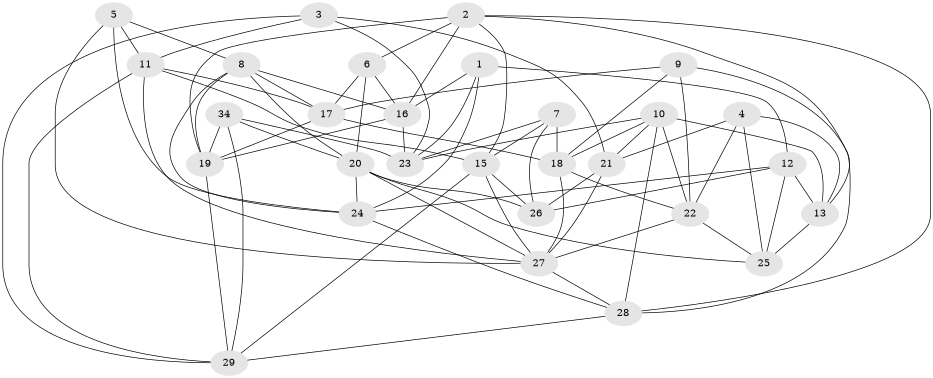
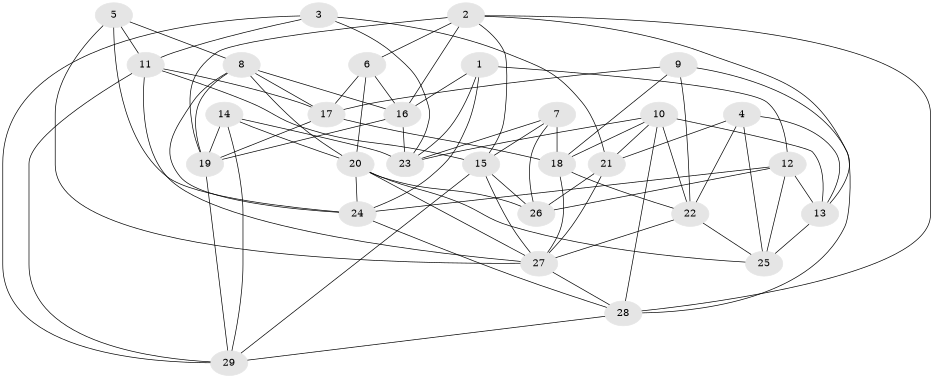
(224, 115) -> (224, 115)
